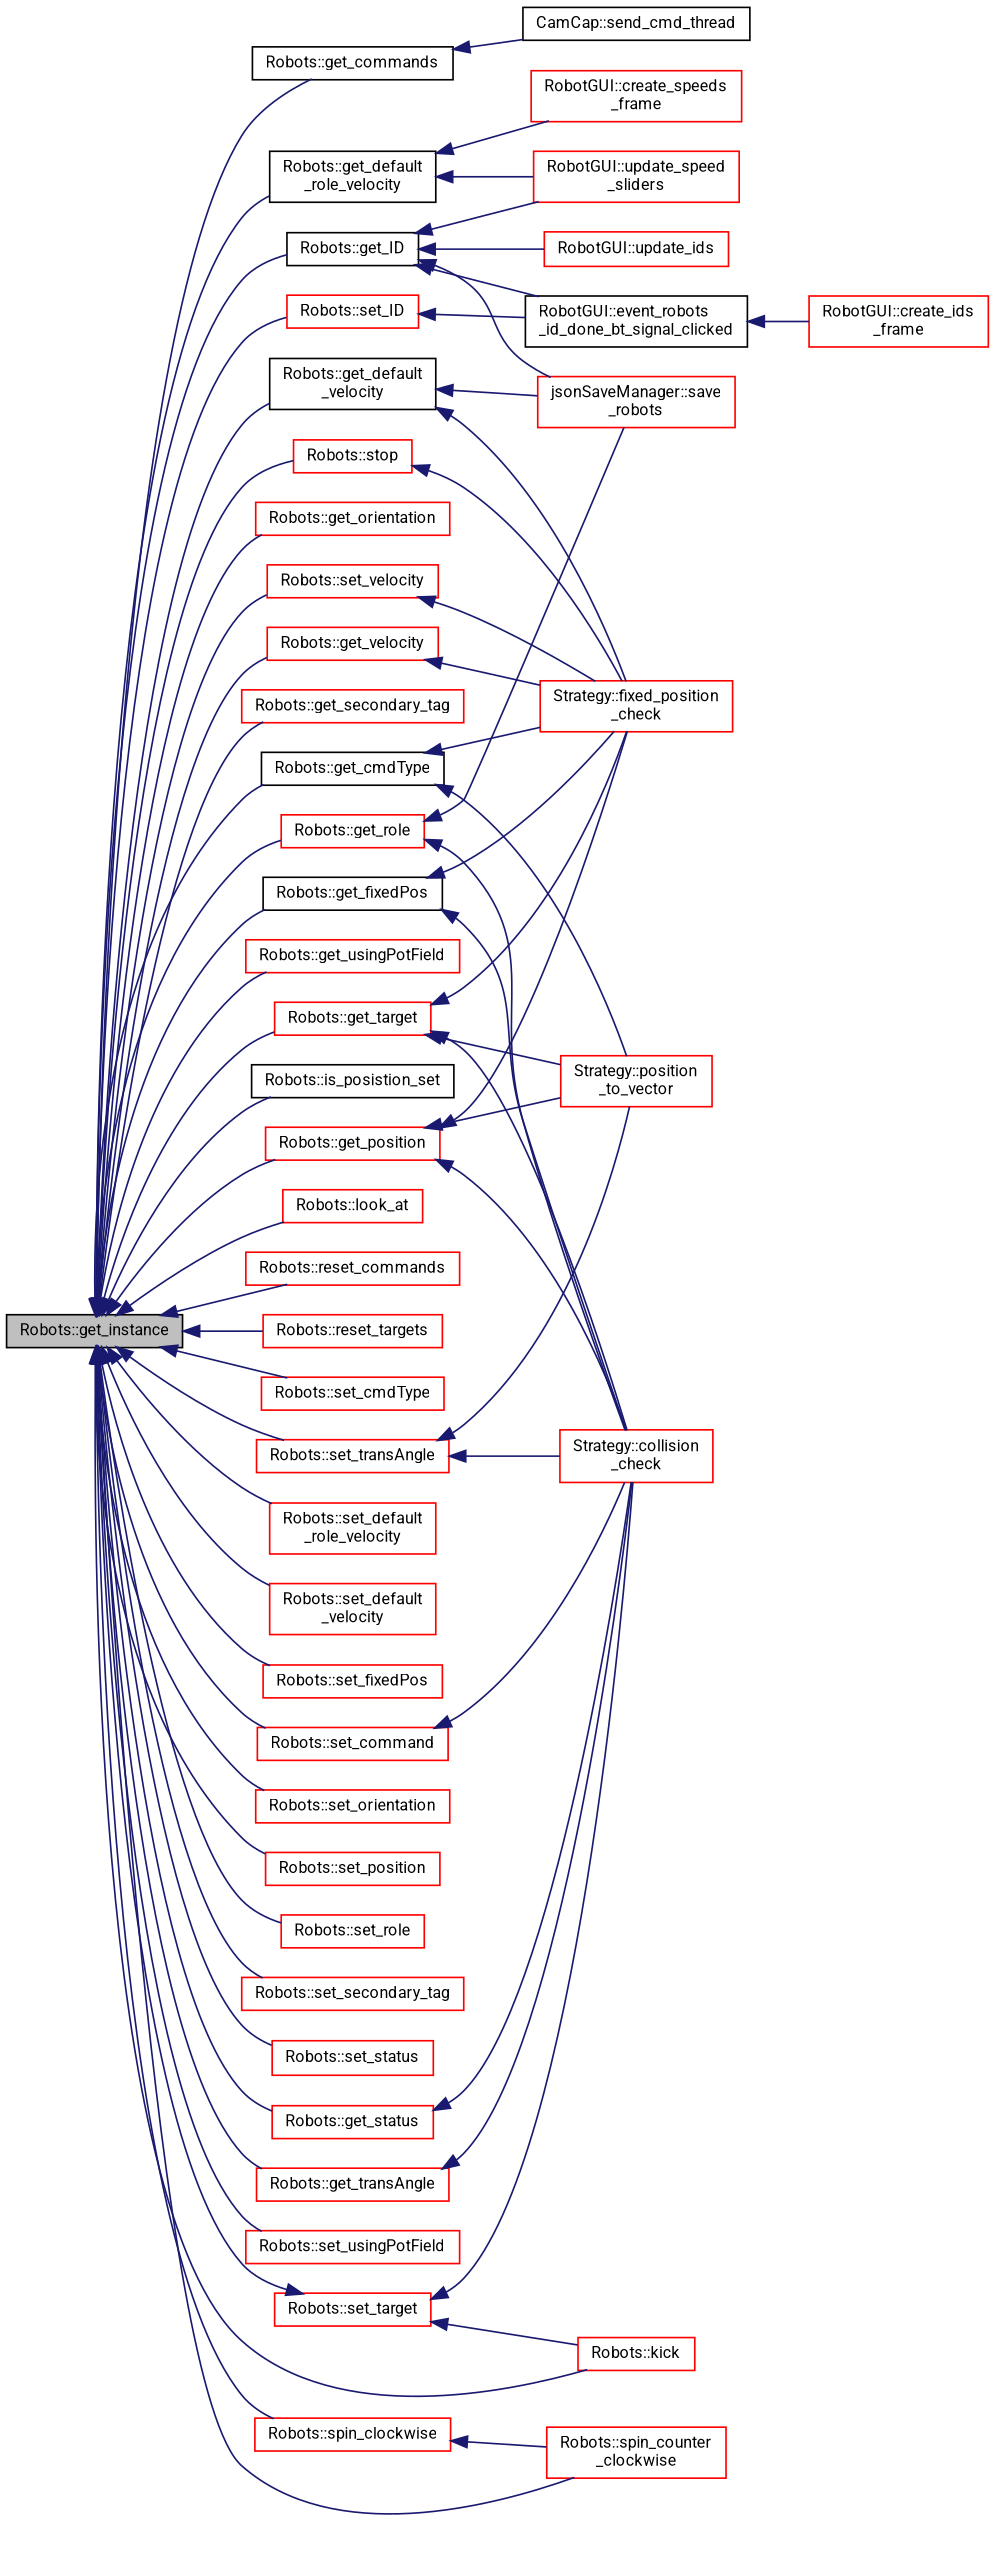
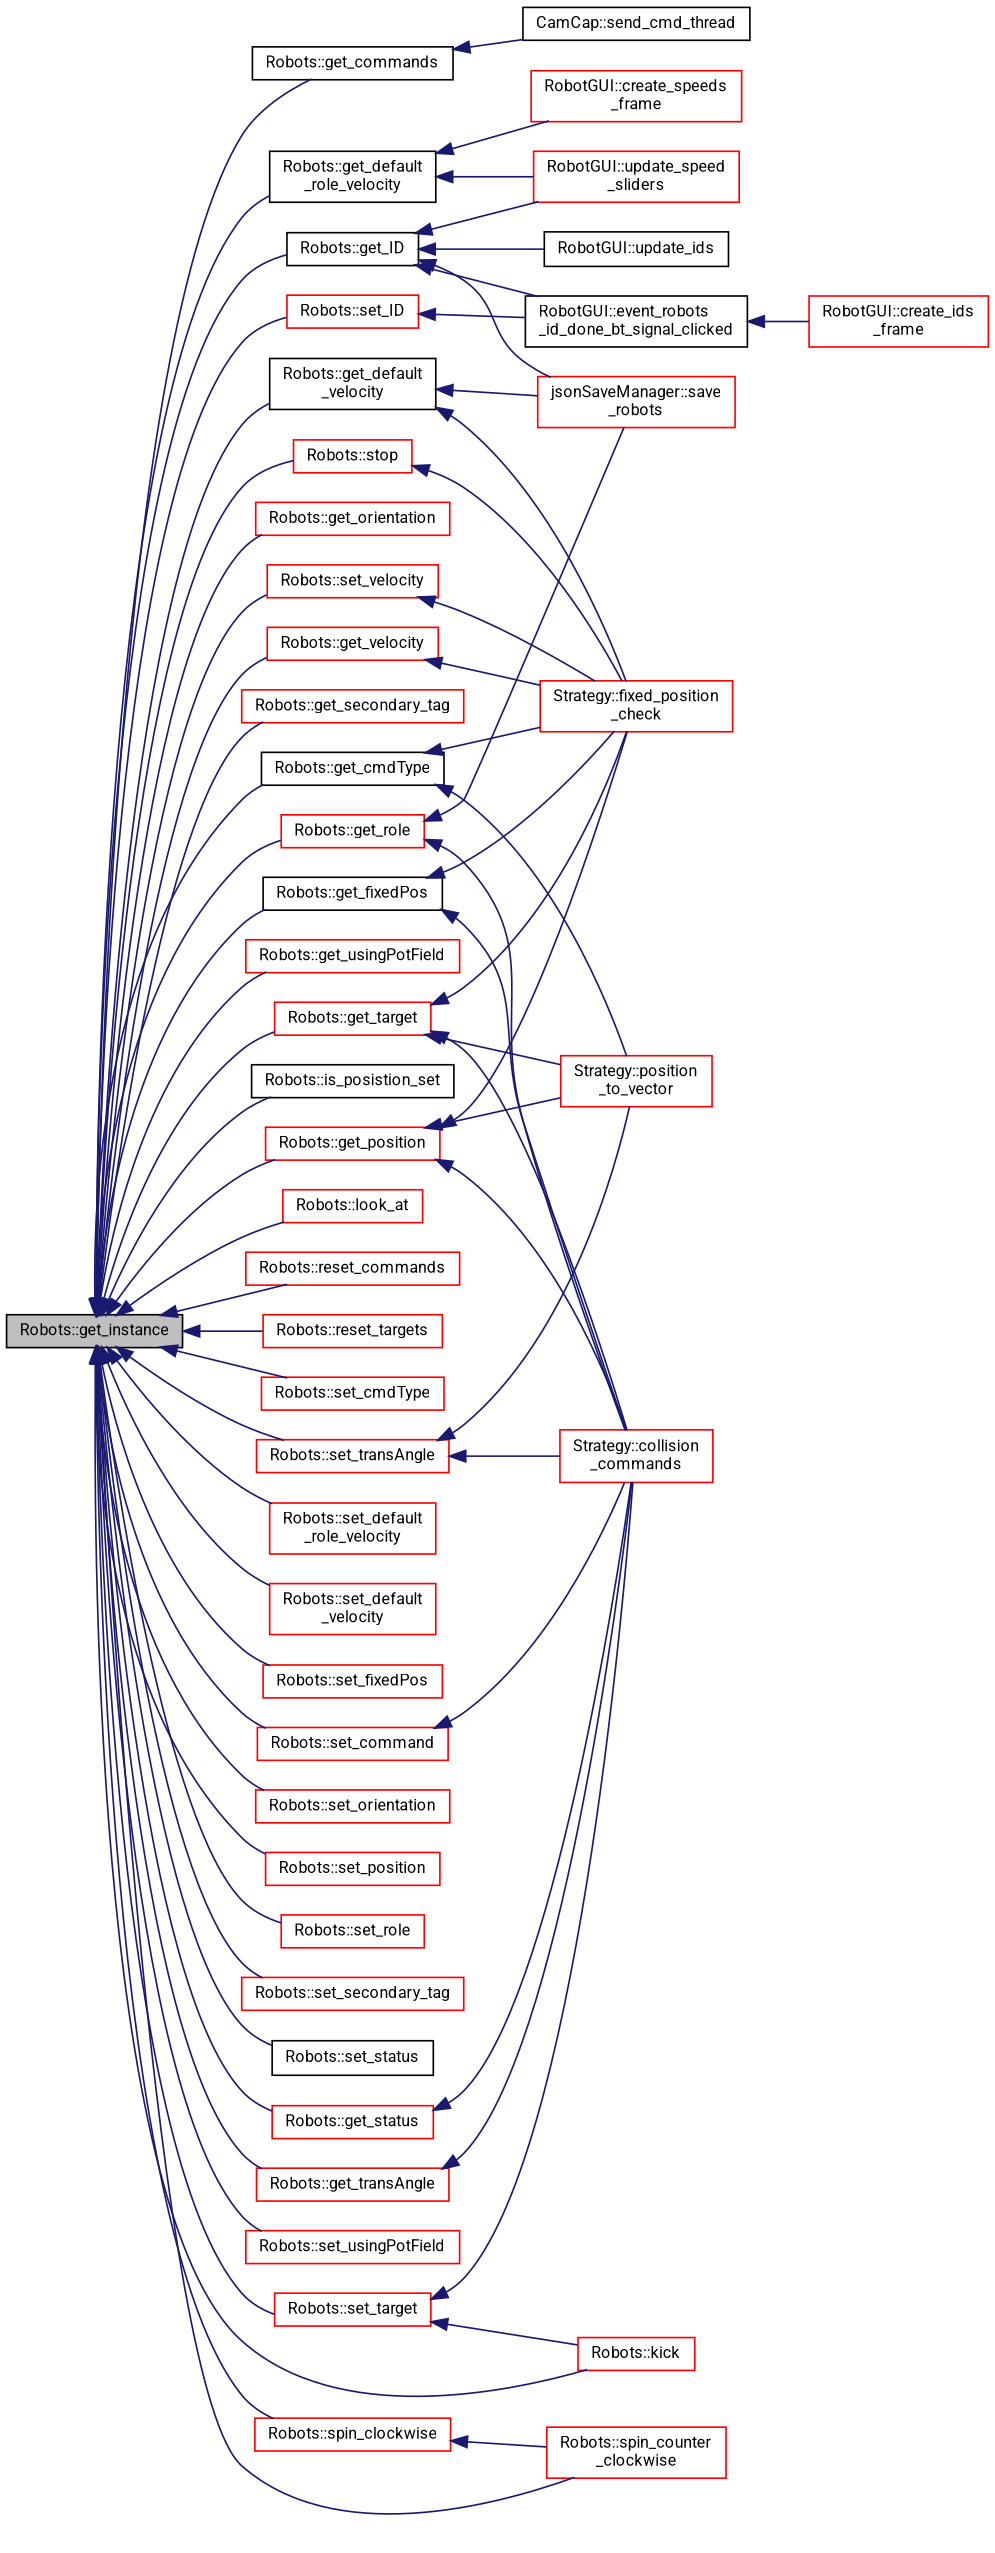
(636, 249) -> (636, 249)
(636, 1456) -> (636, 1456)
(353, 2058) -> (353, 2058)
(168, 2085) -> (126, 1857)
